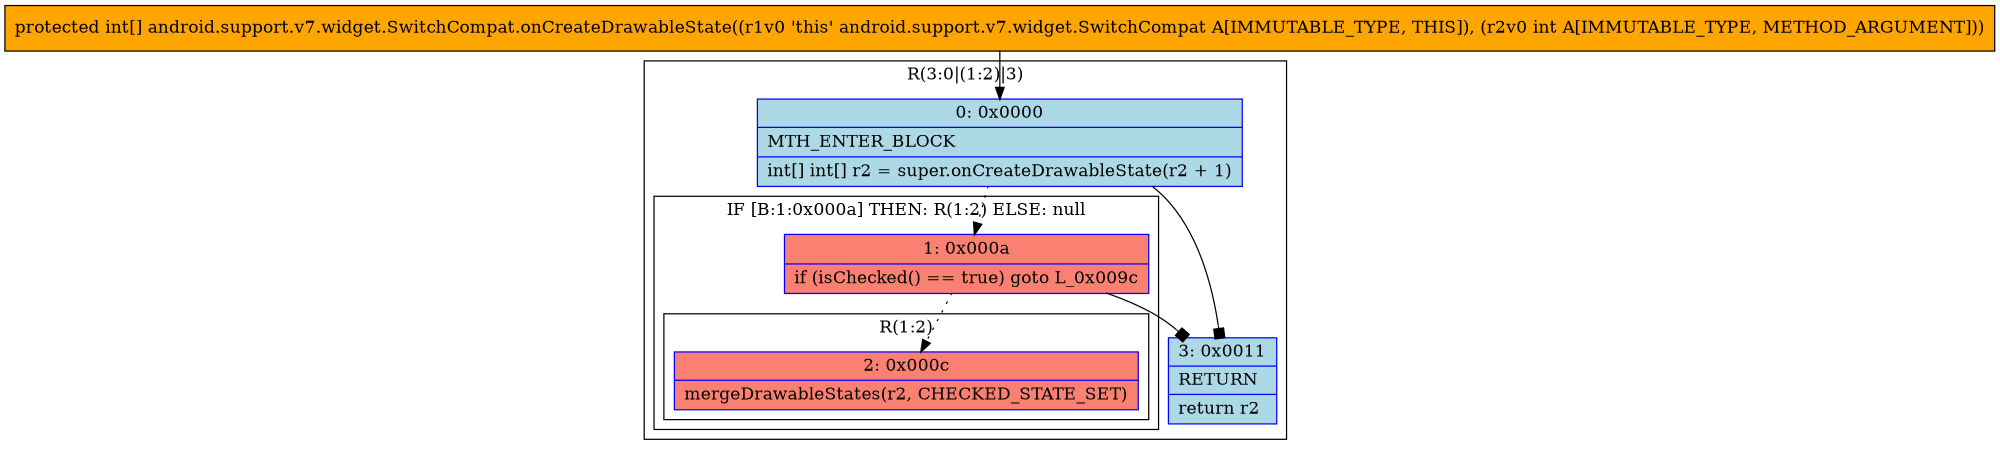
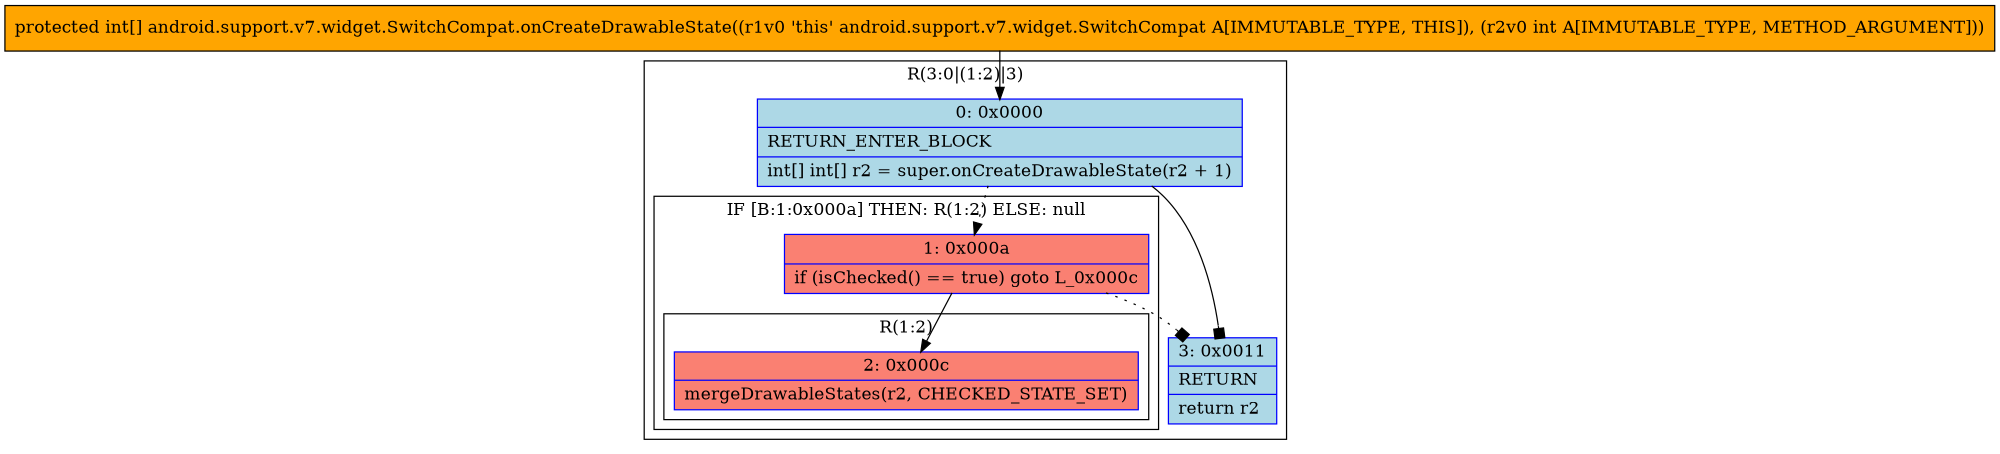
(862, 142) -> (880, 142)
(967, 278) -> (967, 278)
(1138, 306) -> (1138, 306)
(937, 322) -> (937, 322)
